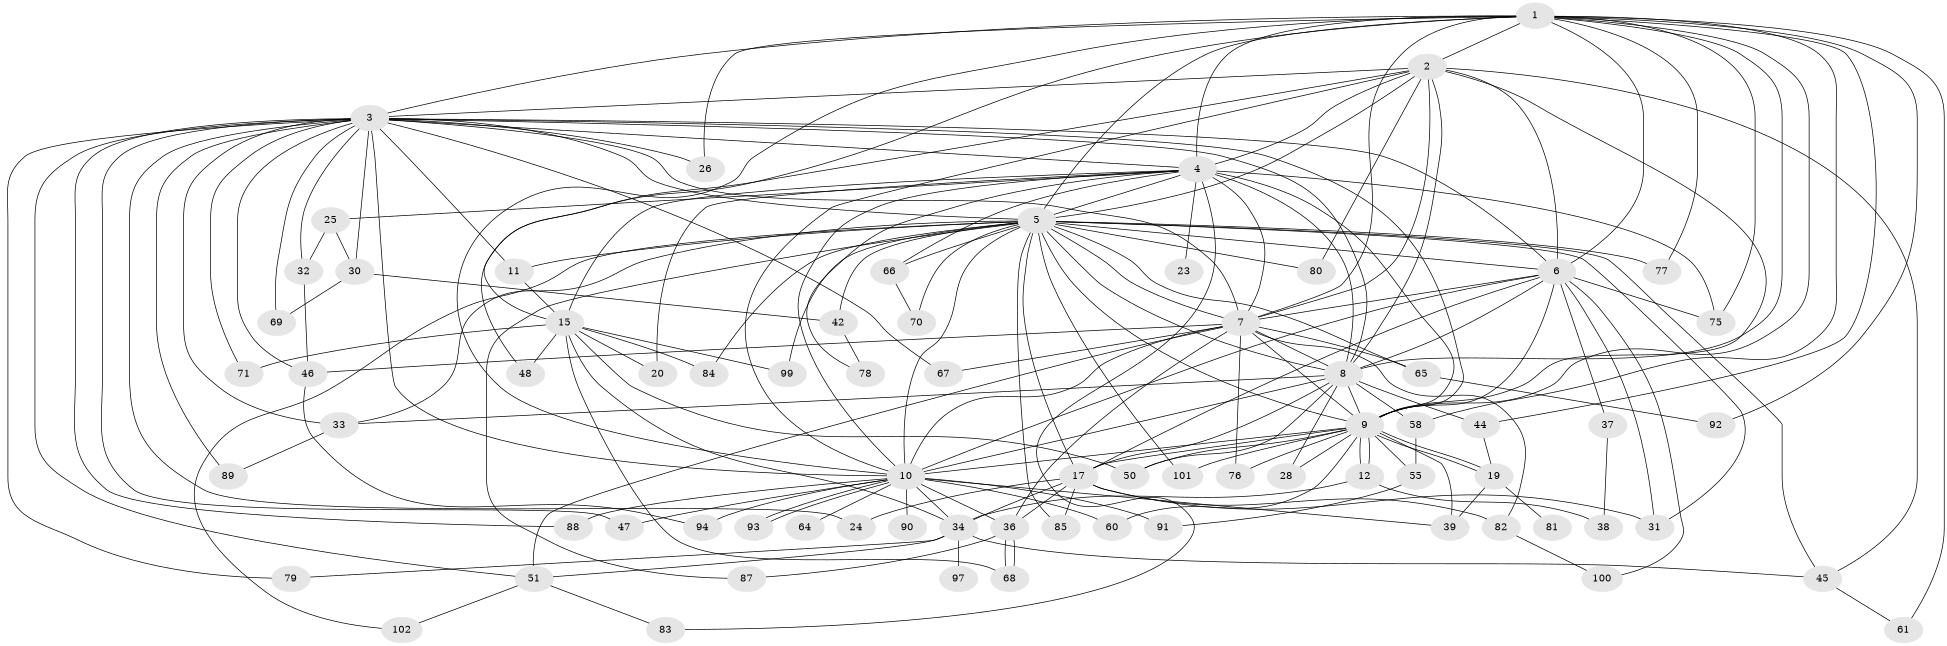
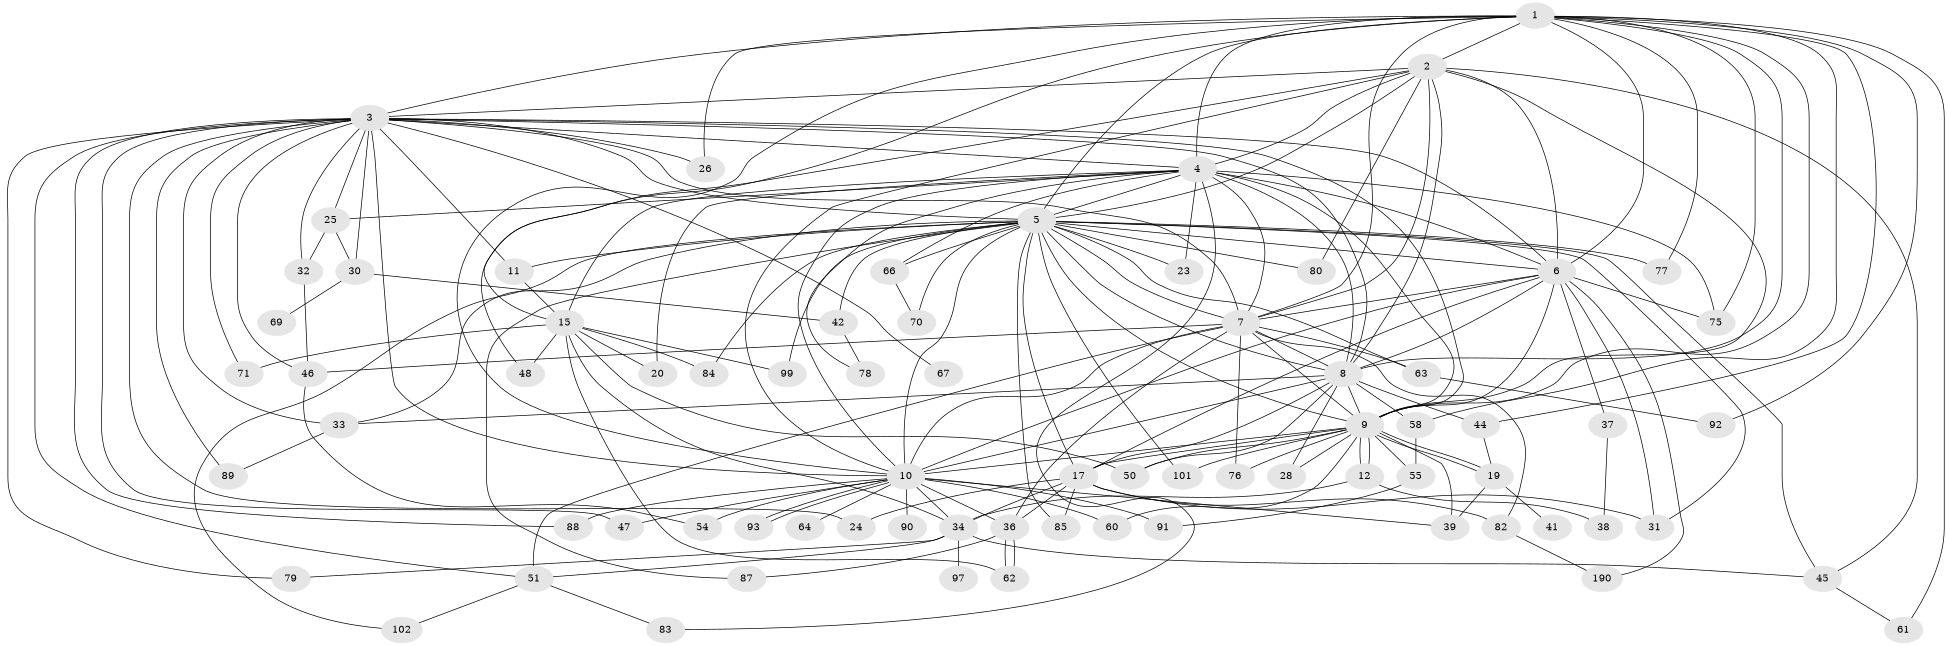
(289, 205) -> (350, 169)
none -> (1382, 207)
none -> (1112, 244)
(1092, 348) -> none
(1422, 374) -> (1422, 374)
(703, 528) -> (703, 528)
(1552, 528) -> (1552, 528)
(1010, 579) -> (1010, 579)
(1602, 579) -> (1602, 579)
